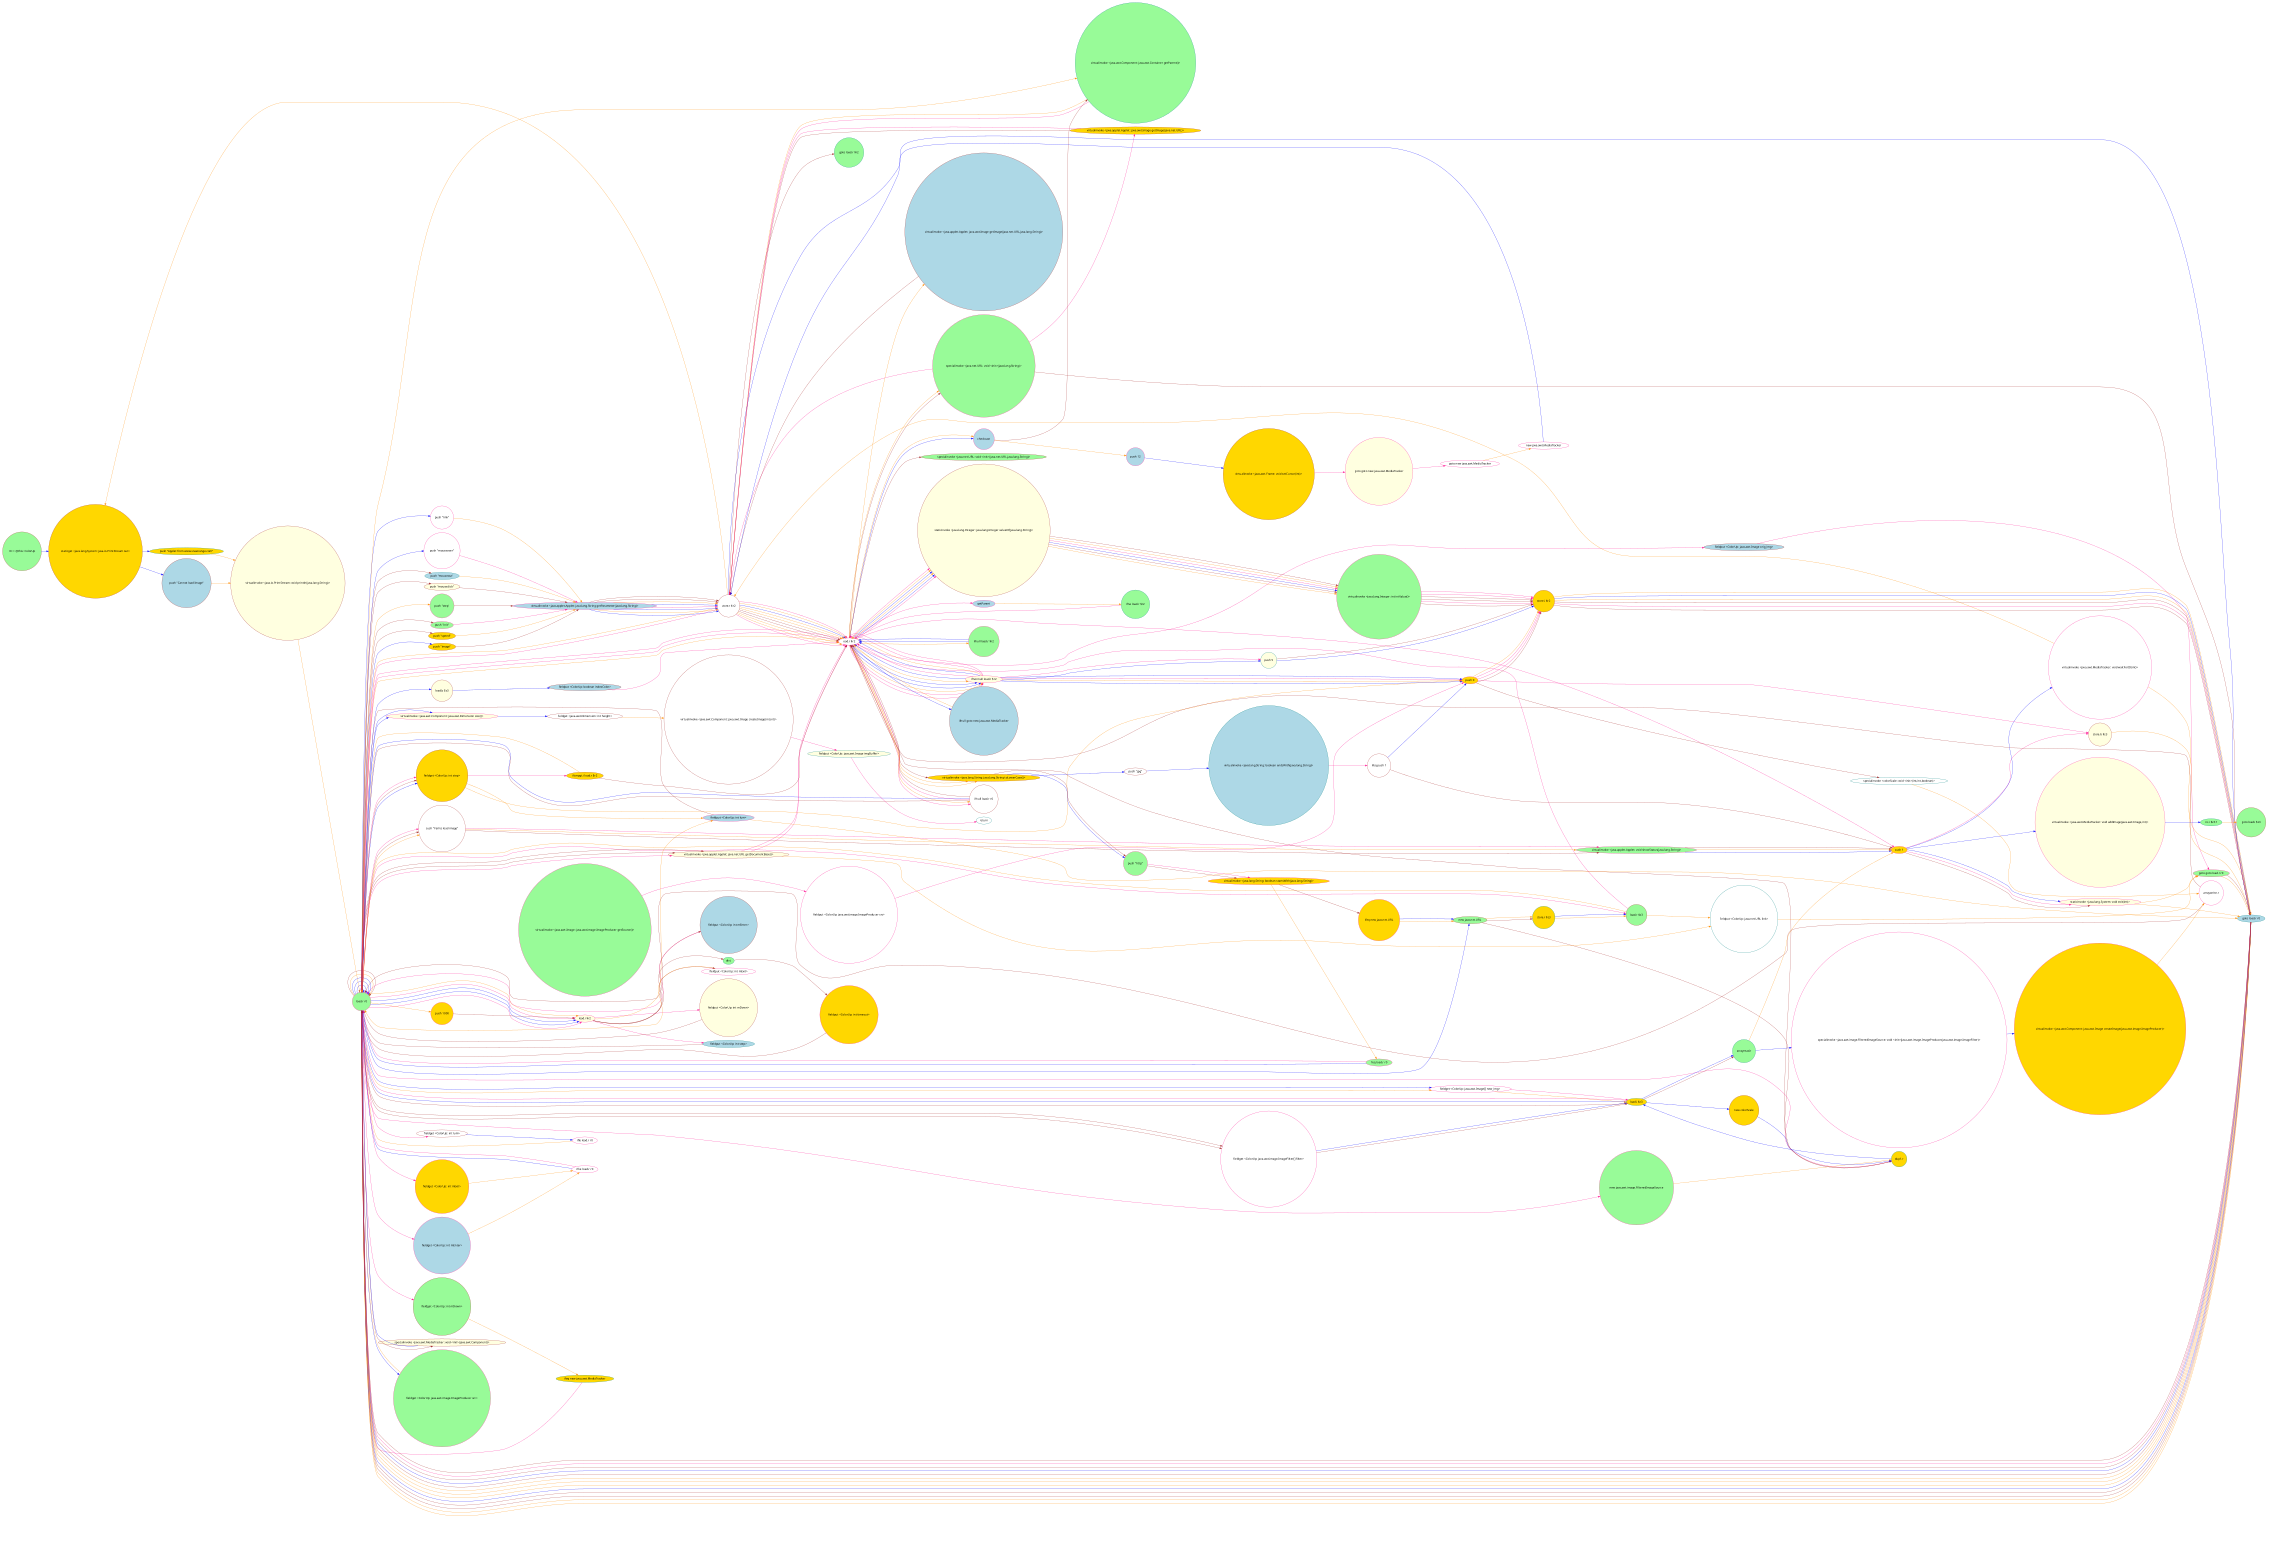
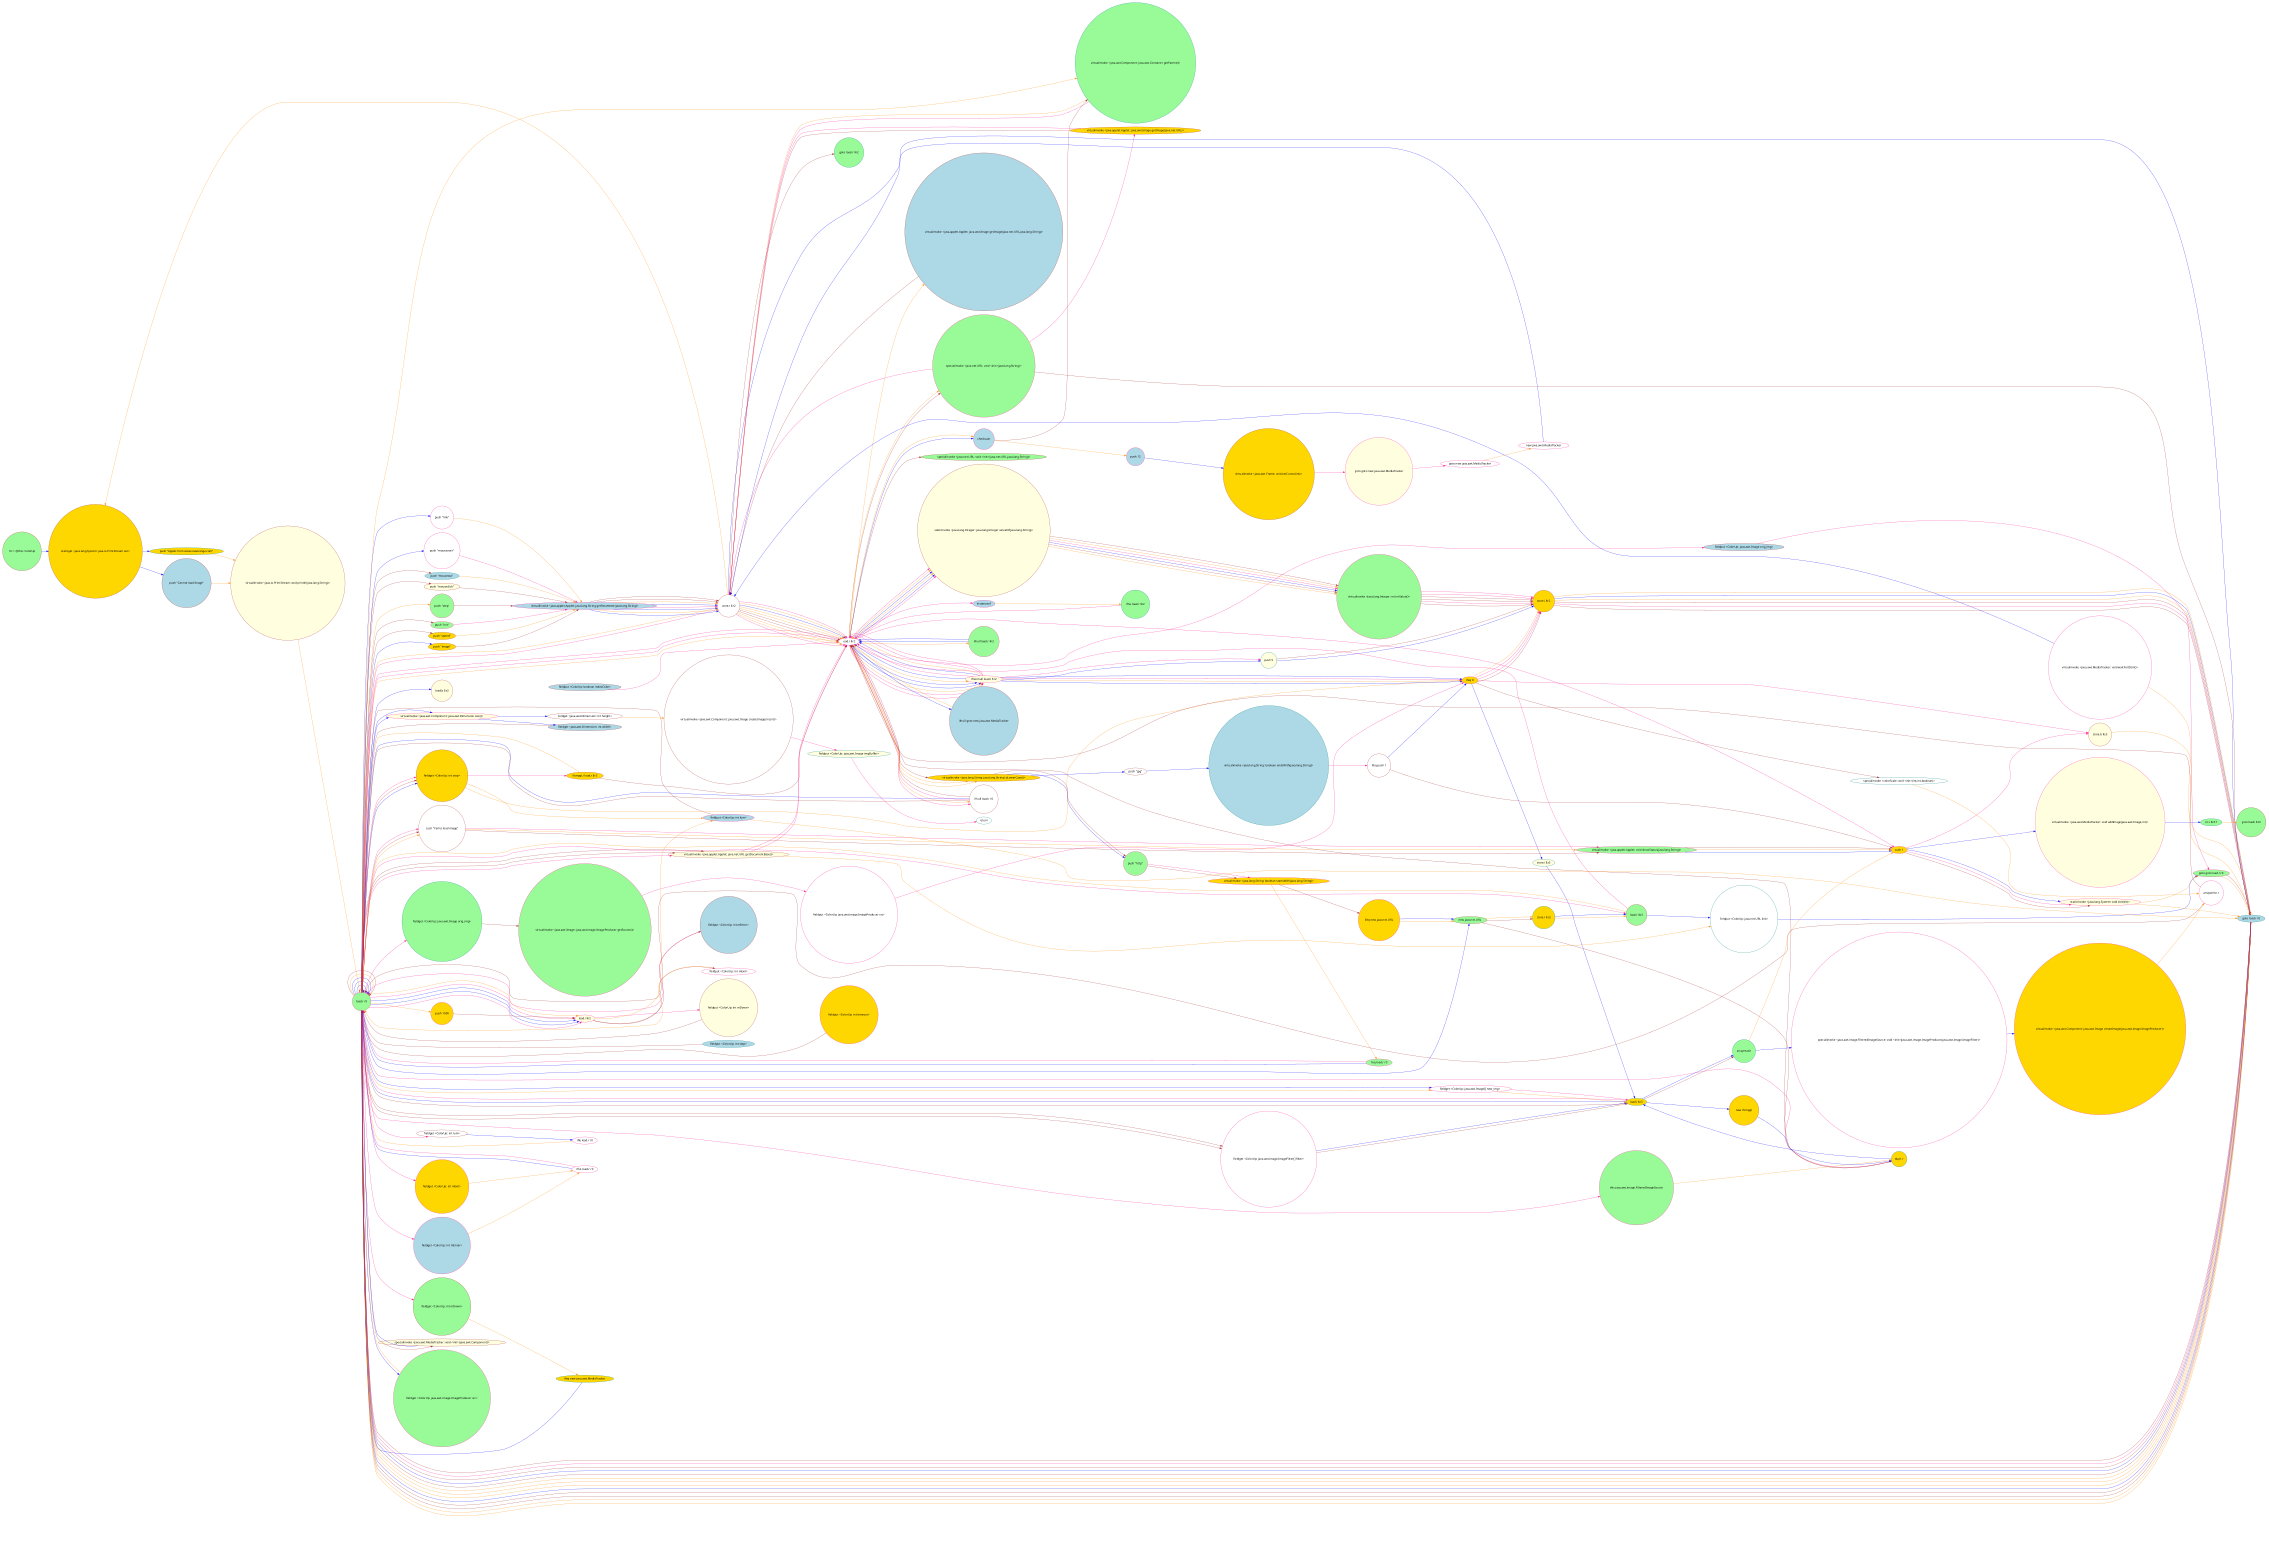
(1389, 418) -> (1389, 418)
(984, 604) -> (984, 604)
(1470, 680) -> (1470, 680)
(500, 689) -> none
none -> (585, 727)
(2012, 771) -> none
none -> (1544, 863)
(1678, 916) -> (1678, 916)
(1999, 918) -> (1999, 918)
none -> (442, 922)
(729, 961) -> none
(649, 1036) -> none
(1744, 1110) -> (1744, 1110)
(1636, 1188) -> (1636, 1188)
(408, 1454) -> (408, 1454)
